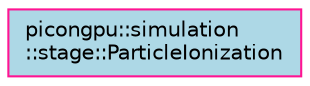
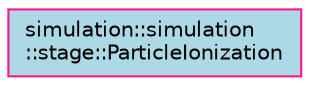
(155, 43) -> (155, 43)
